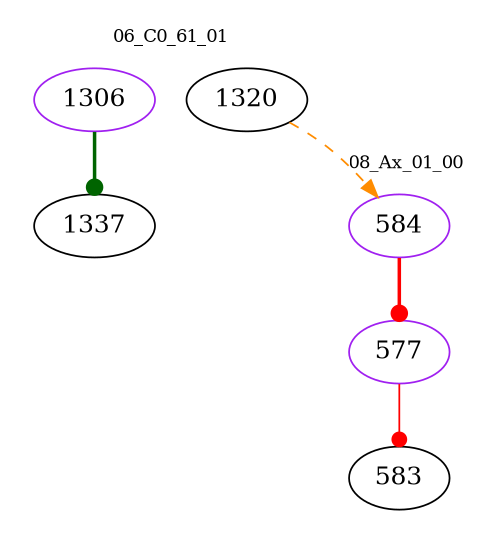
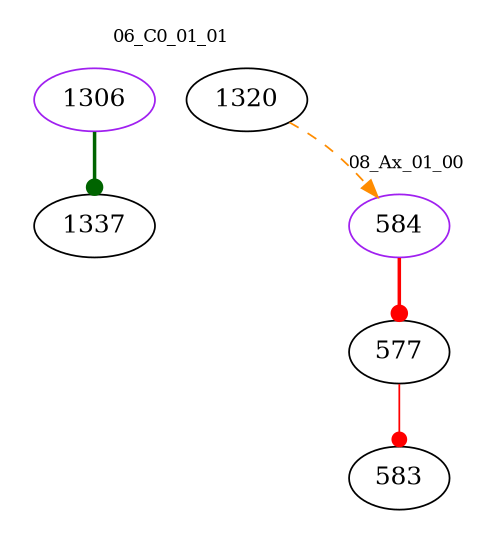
(171, 38) -> (171, 38)
(399, 352) -> (399, 352)
